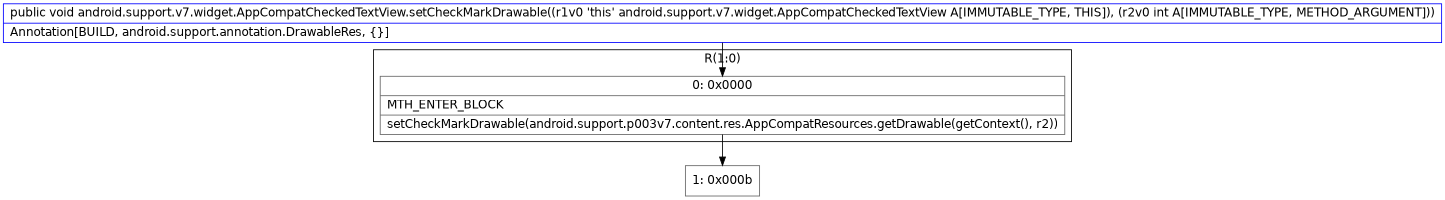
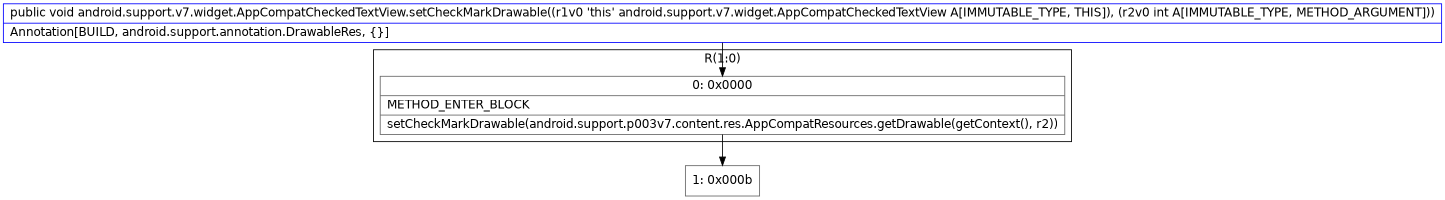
(446, 105) -> (458, 105)
